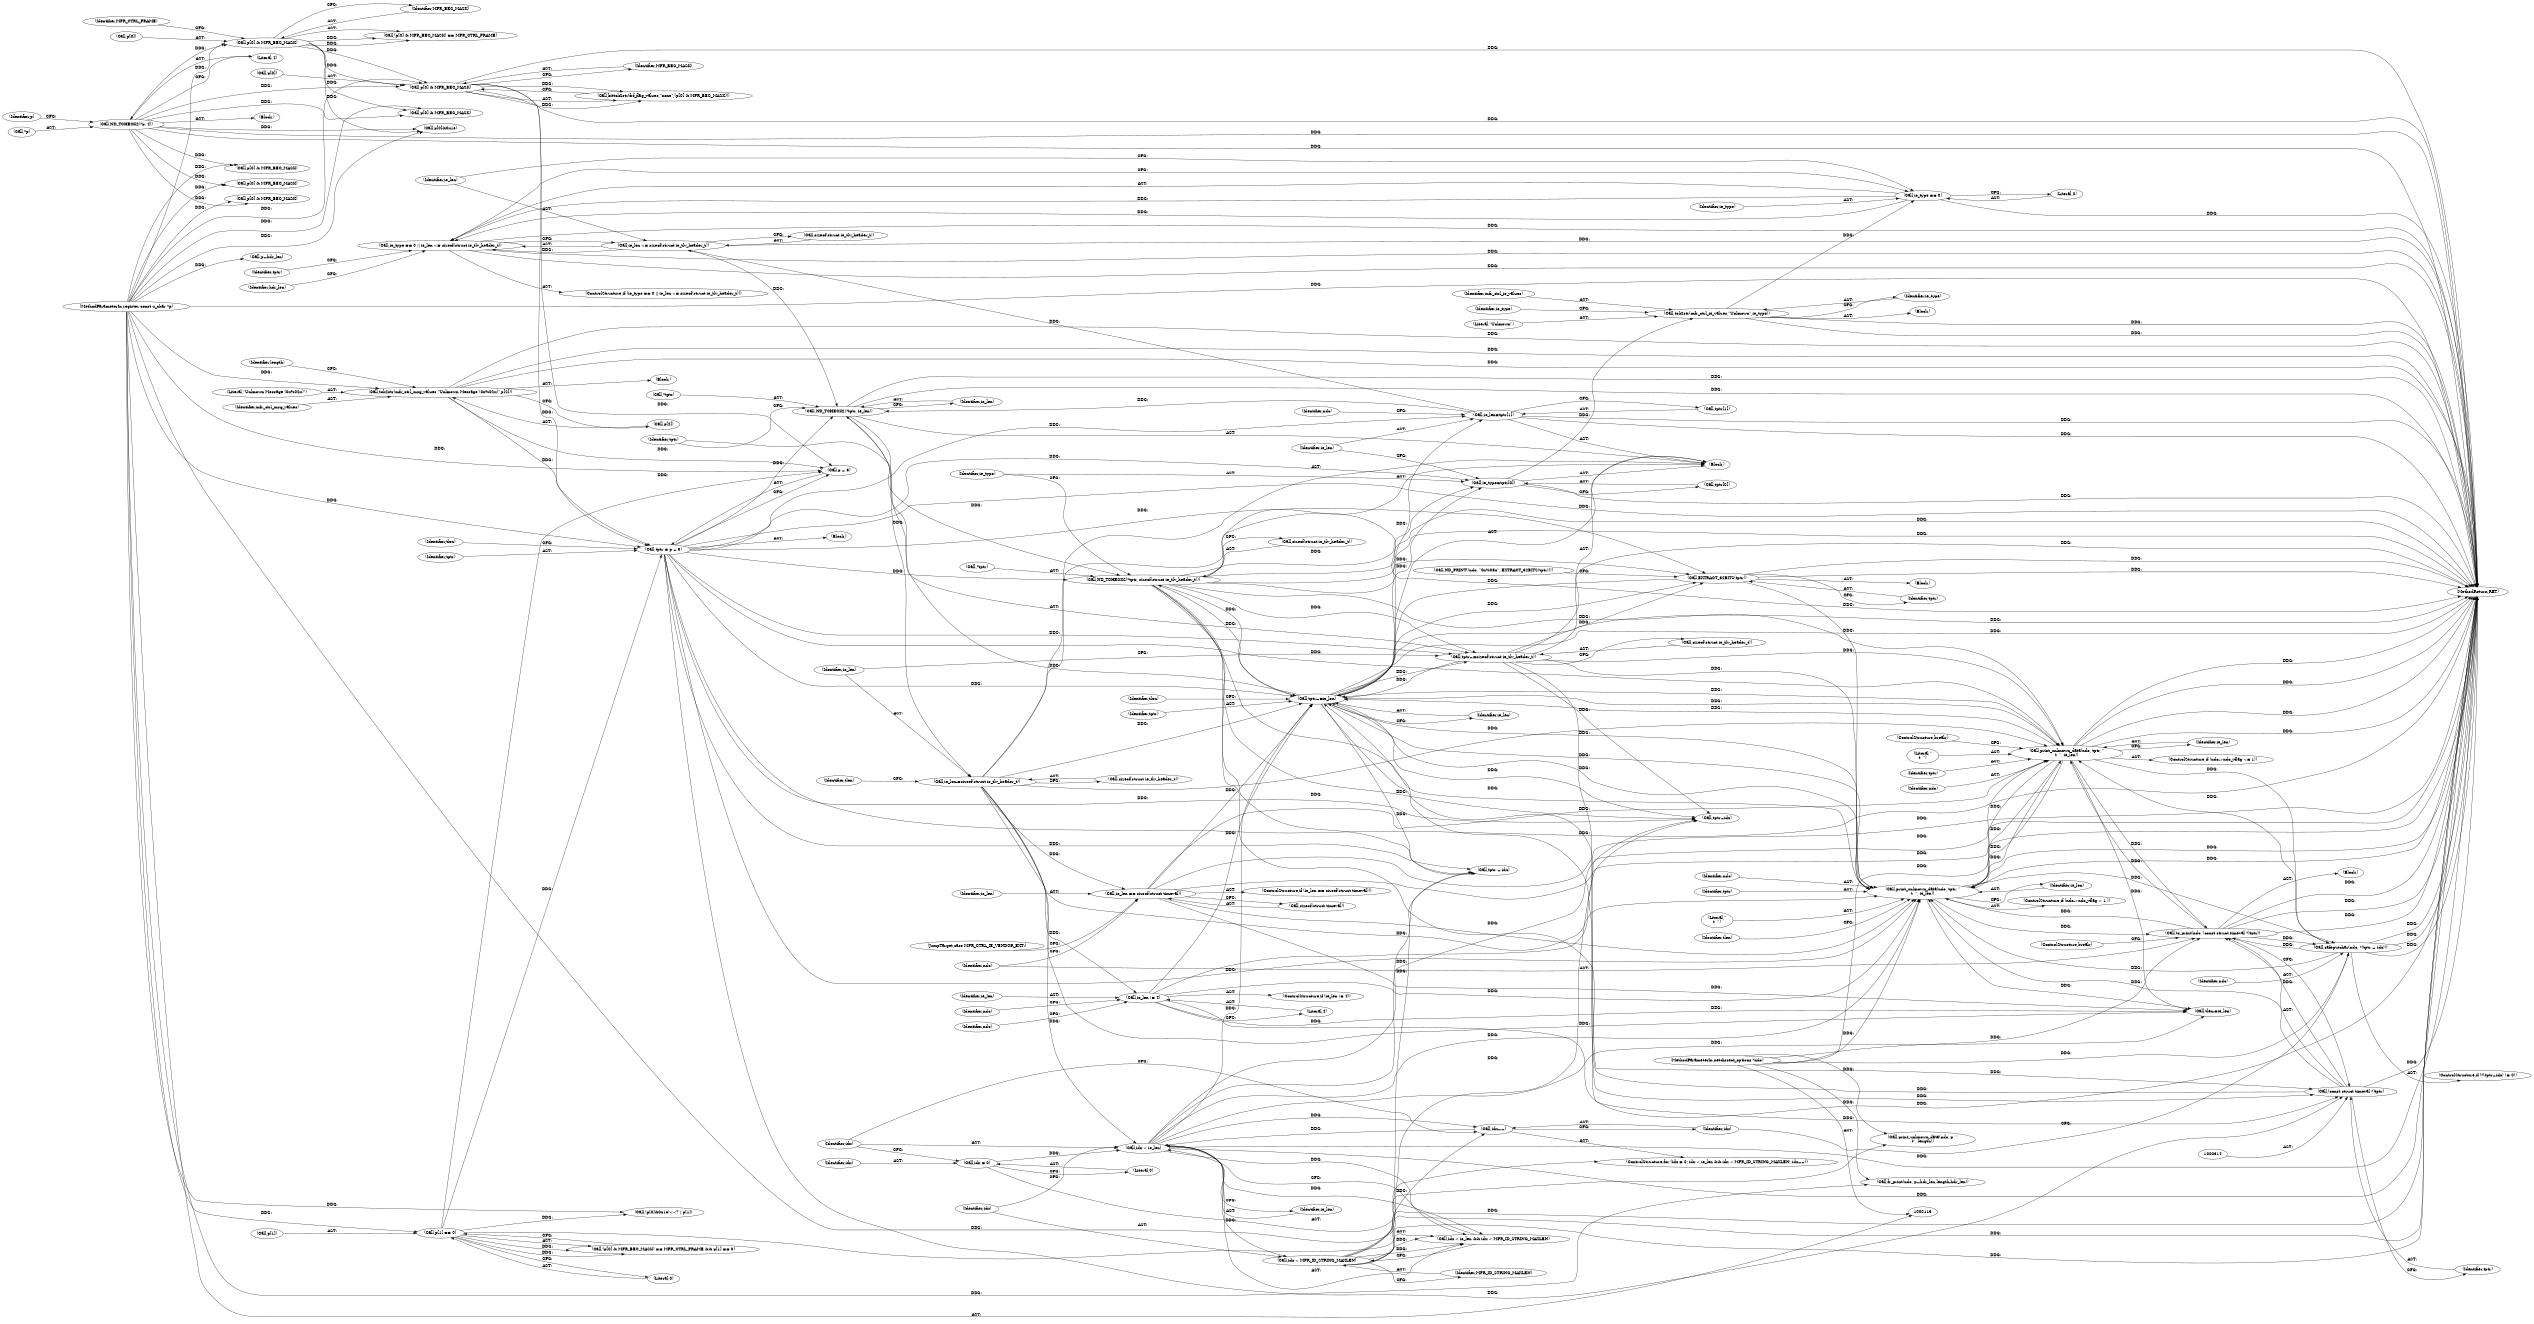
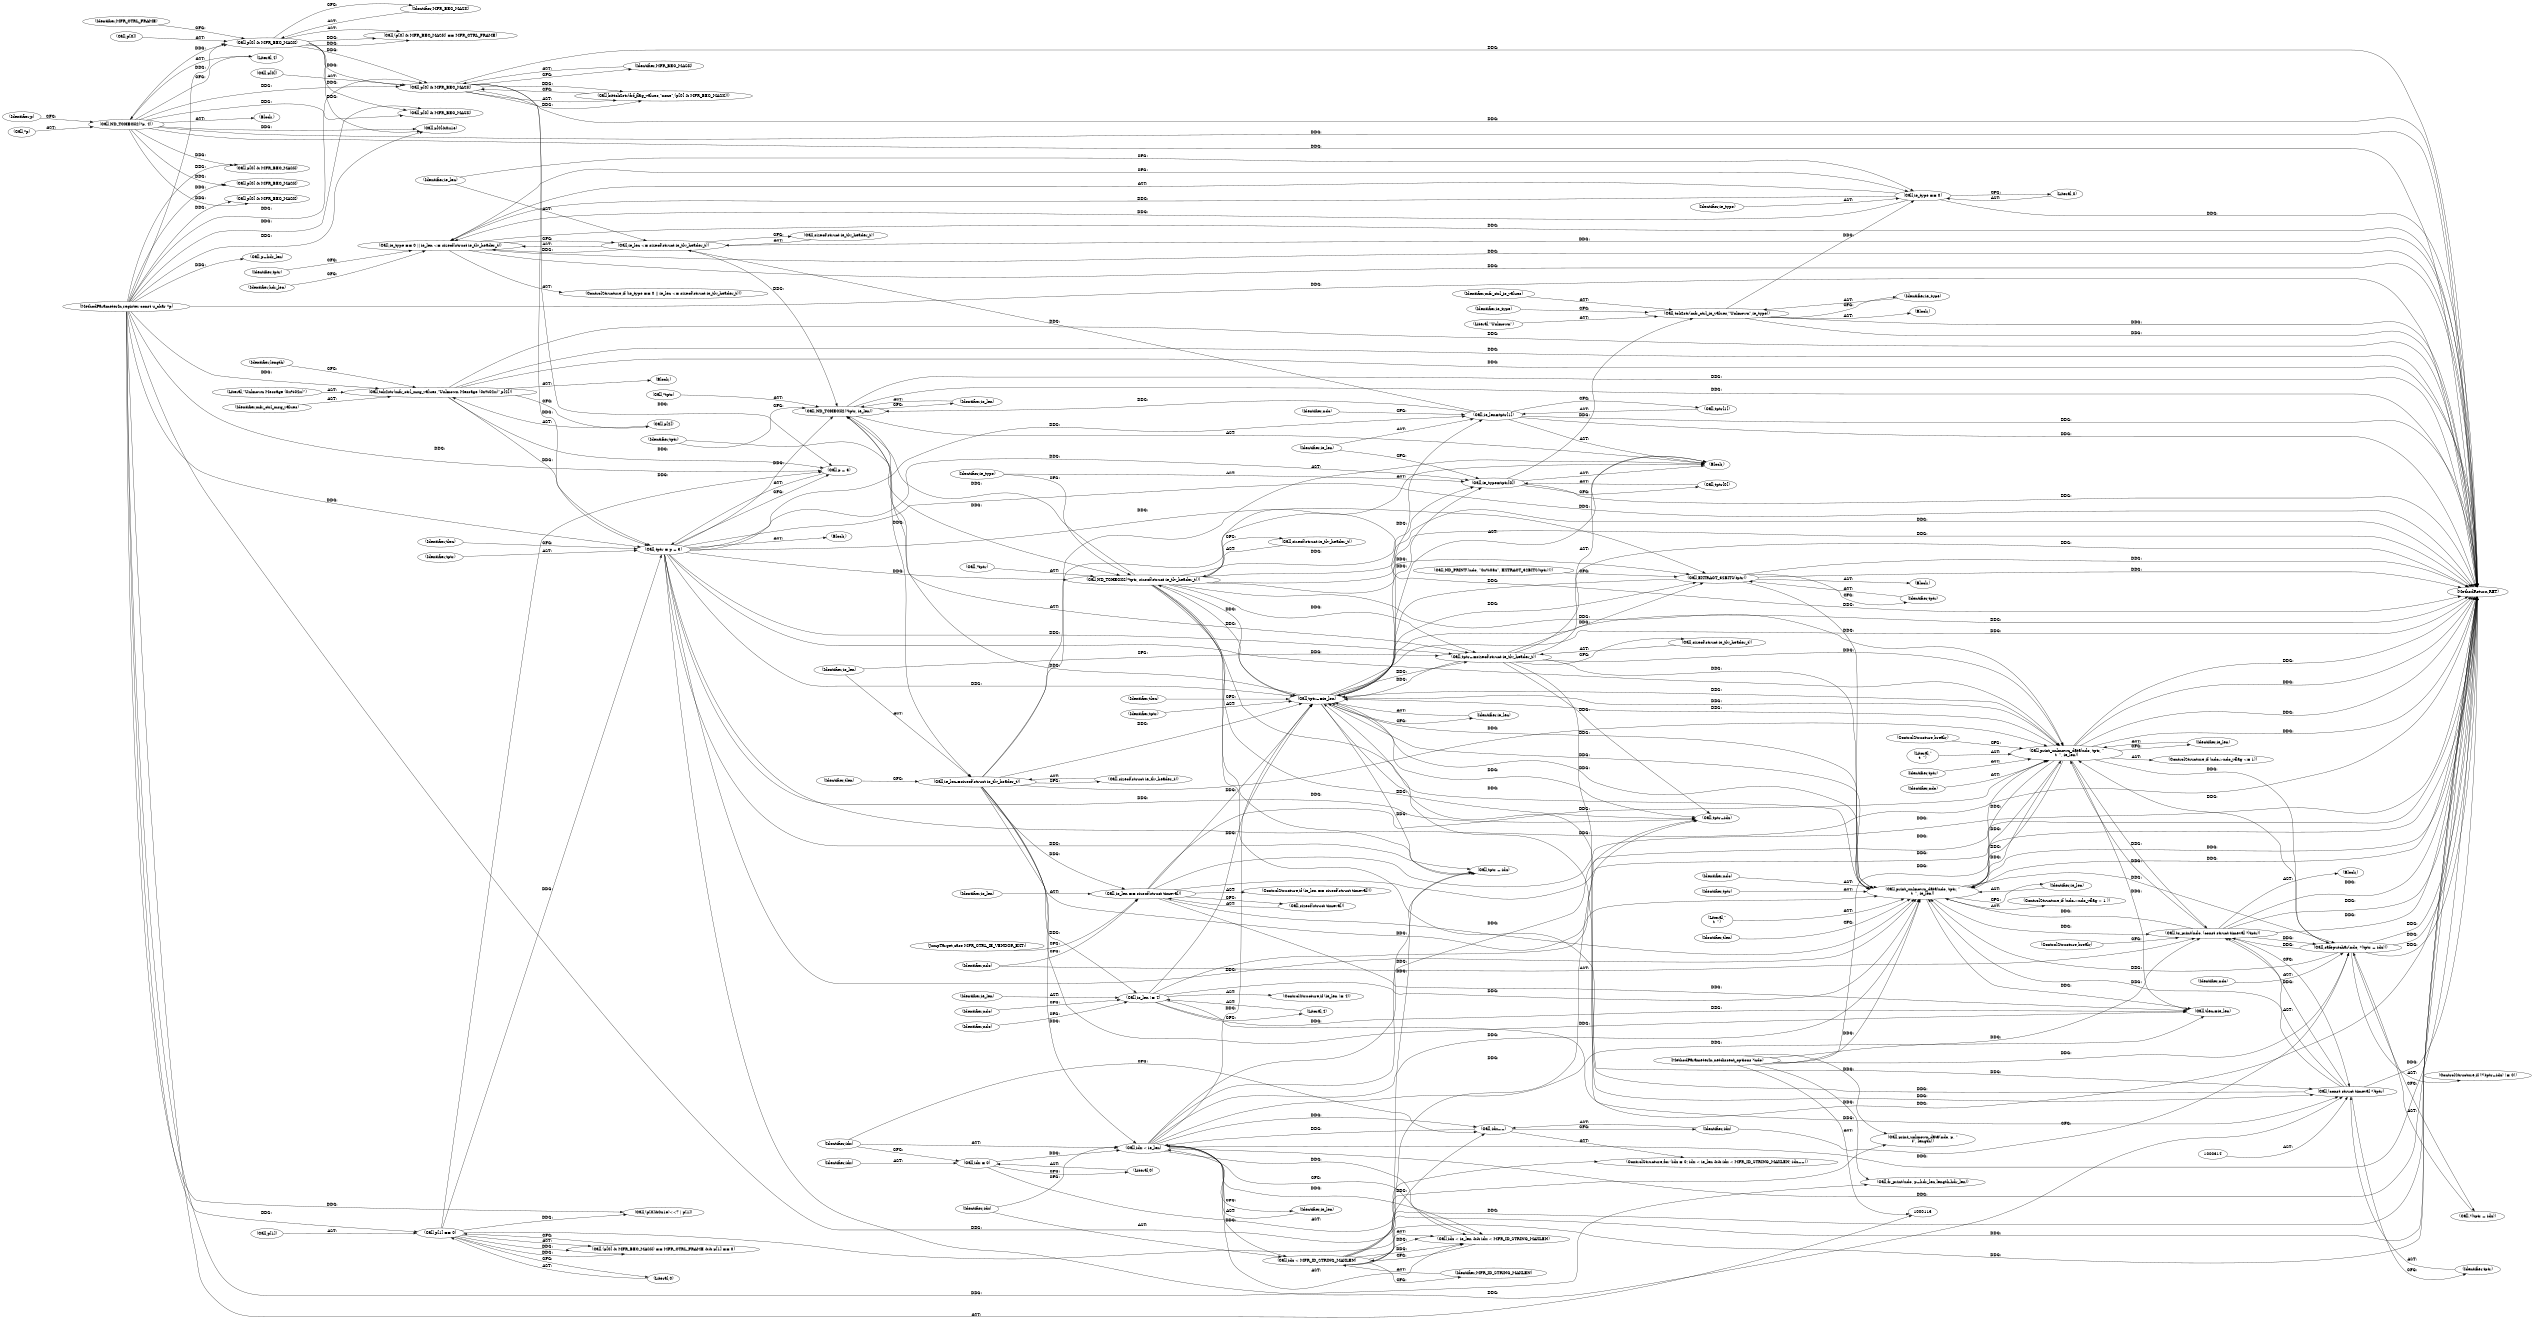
none -> (989, 494)
none -> (2478, 1216)
